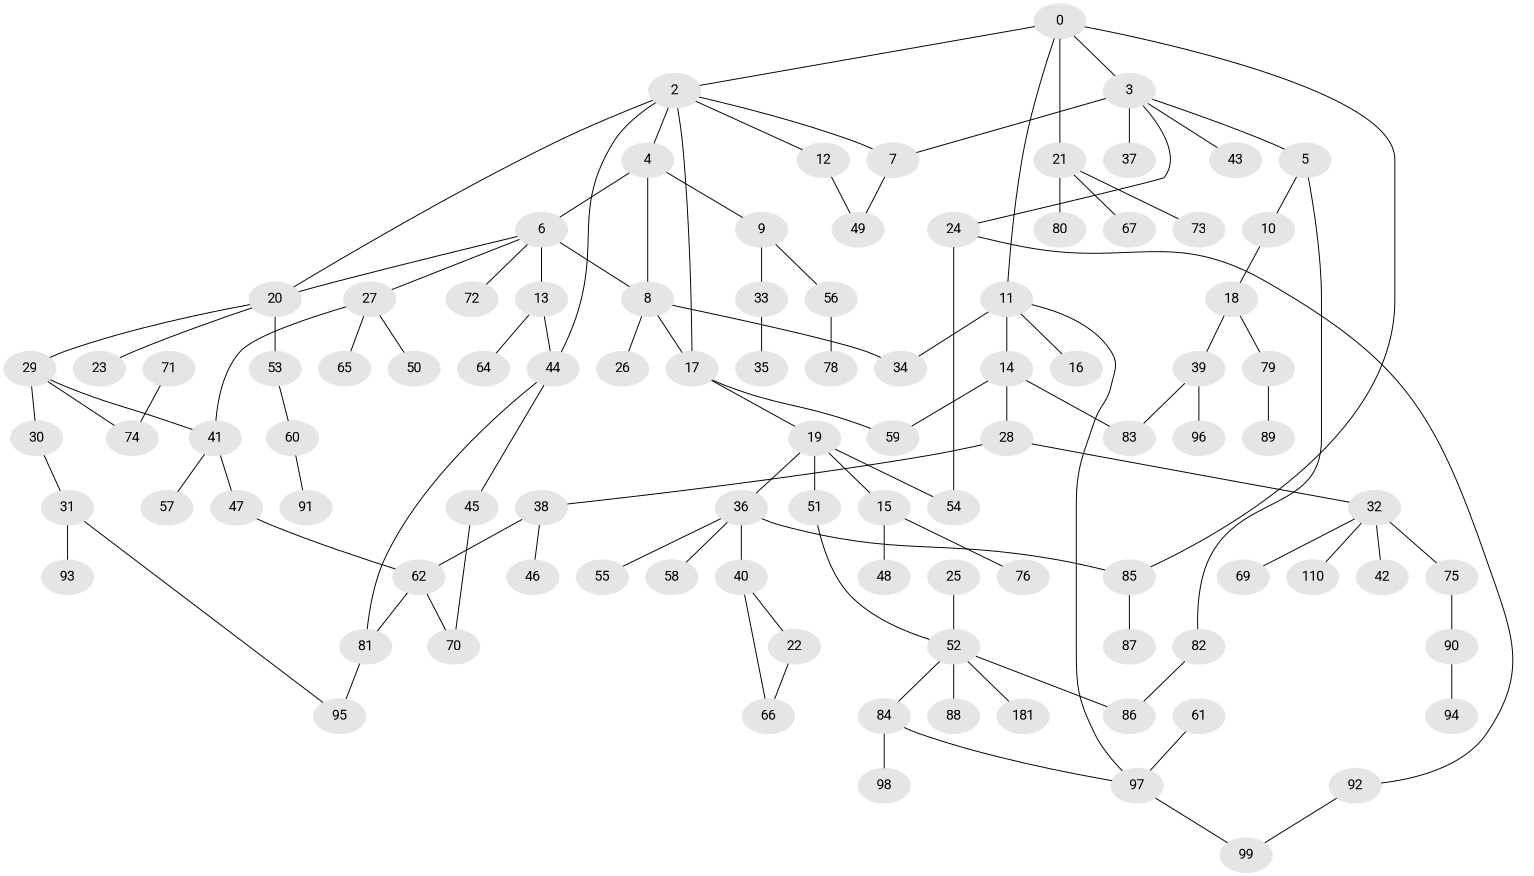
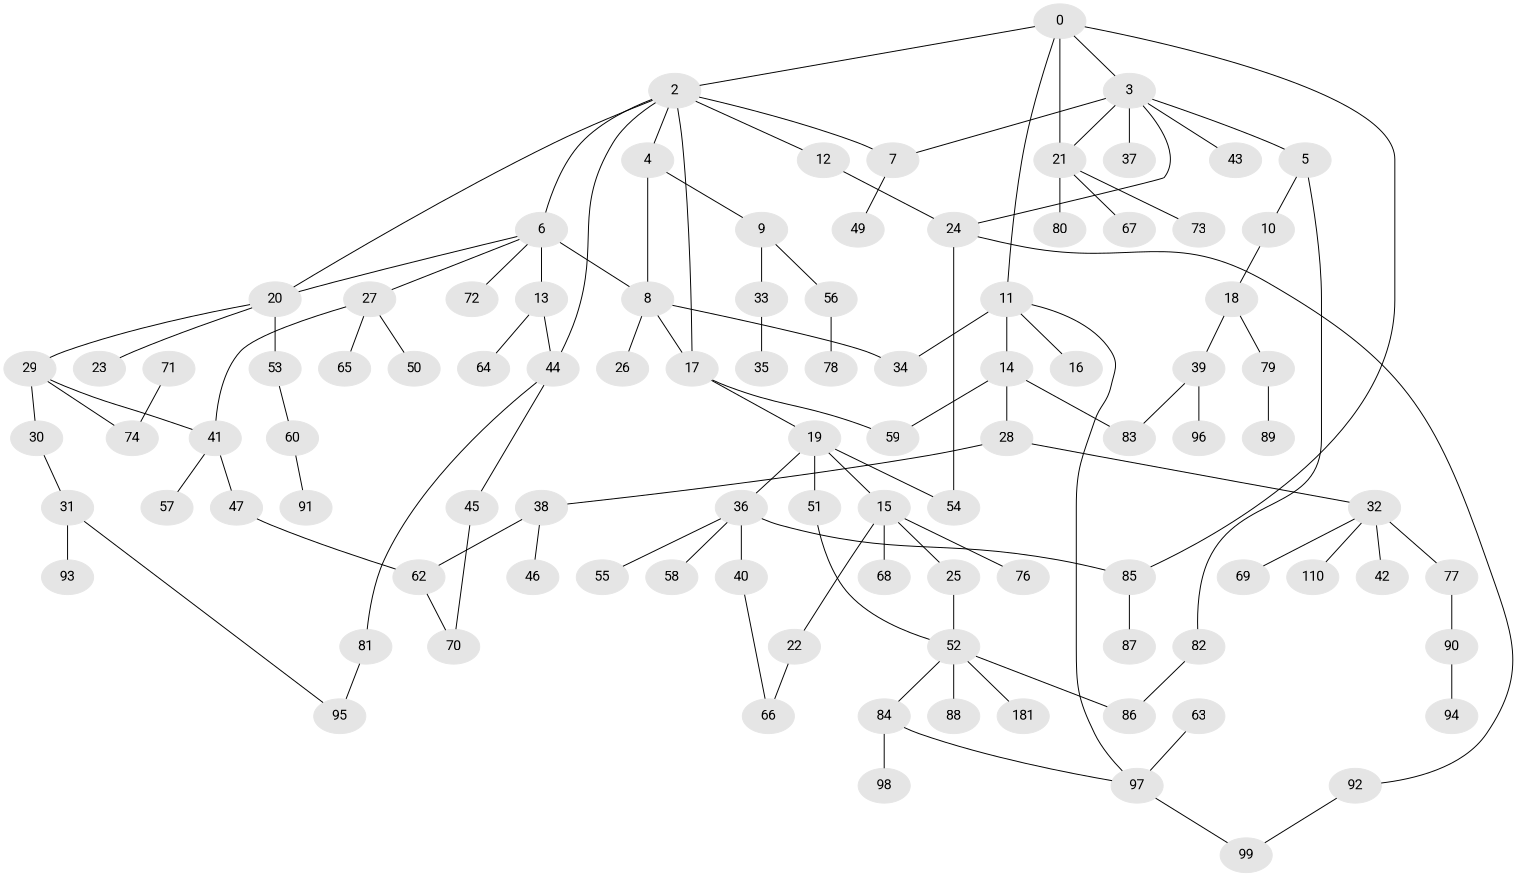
none -> (1095, 125)
(600, 192) -> (583, 141)
(841, 195) -> (889, 195)
none -> (917, 540)
(884, 577) -> (884, 577)
(1452, 577) -> (1452, 577)
(392, 612) -> none
(768, 612) -> (842, 571)
(1199, 716) -> (1199, 716)
